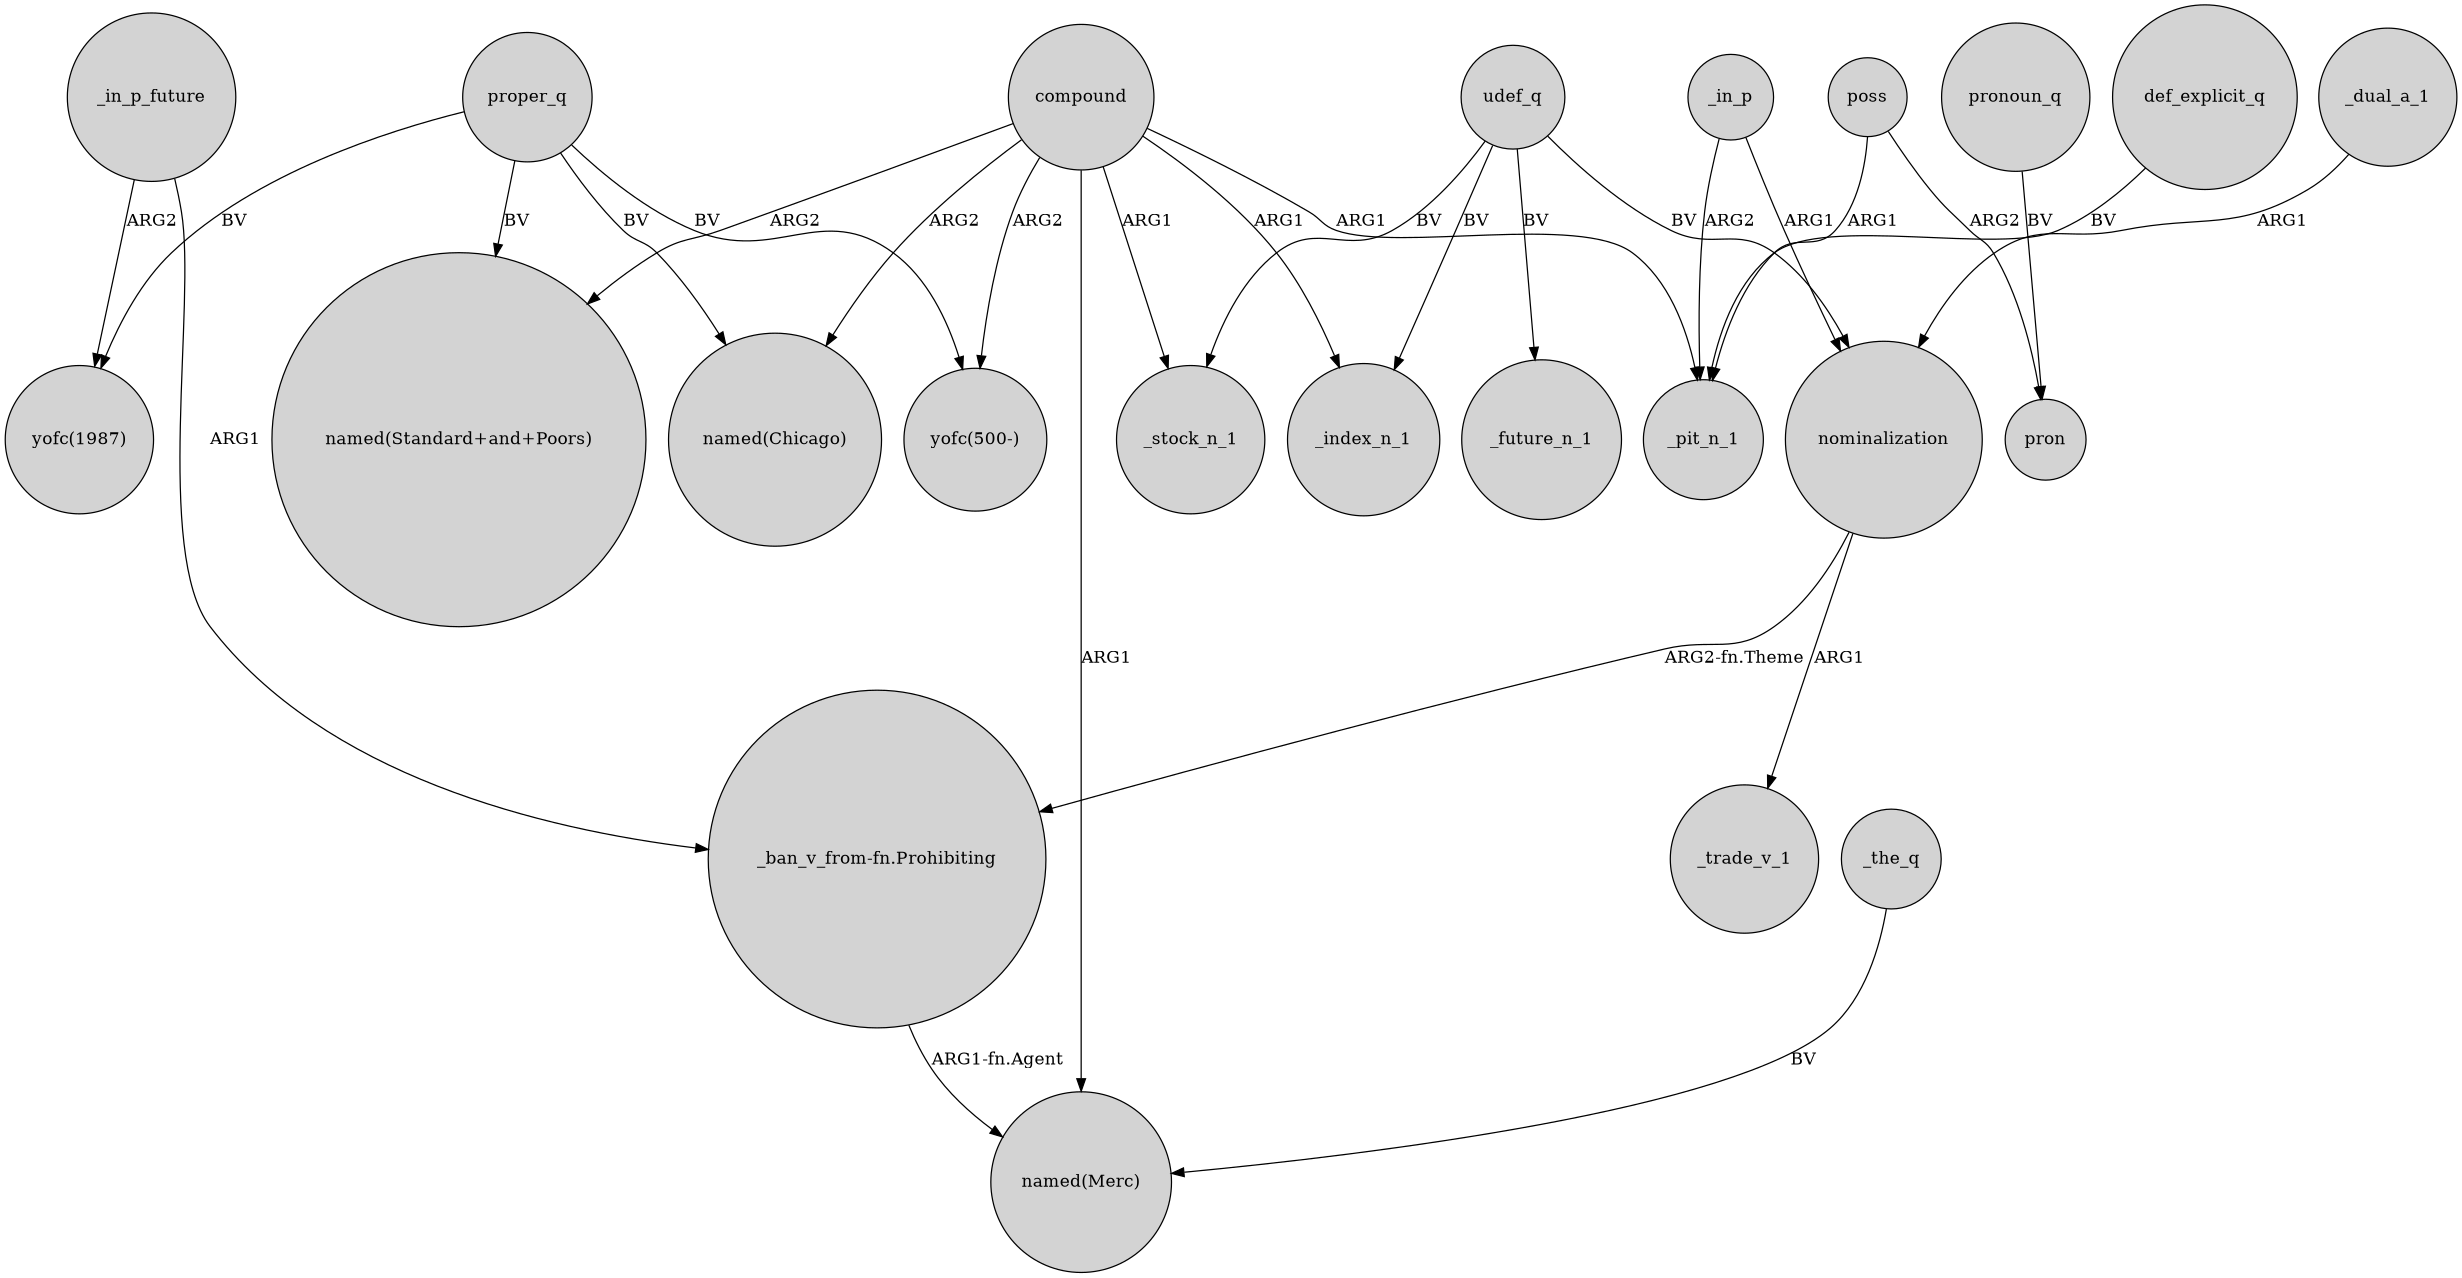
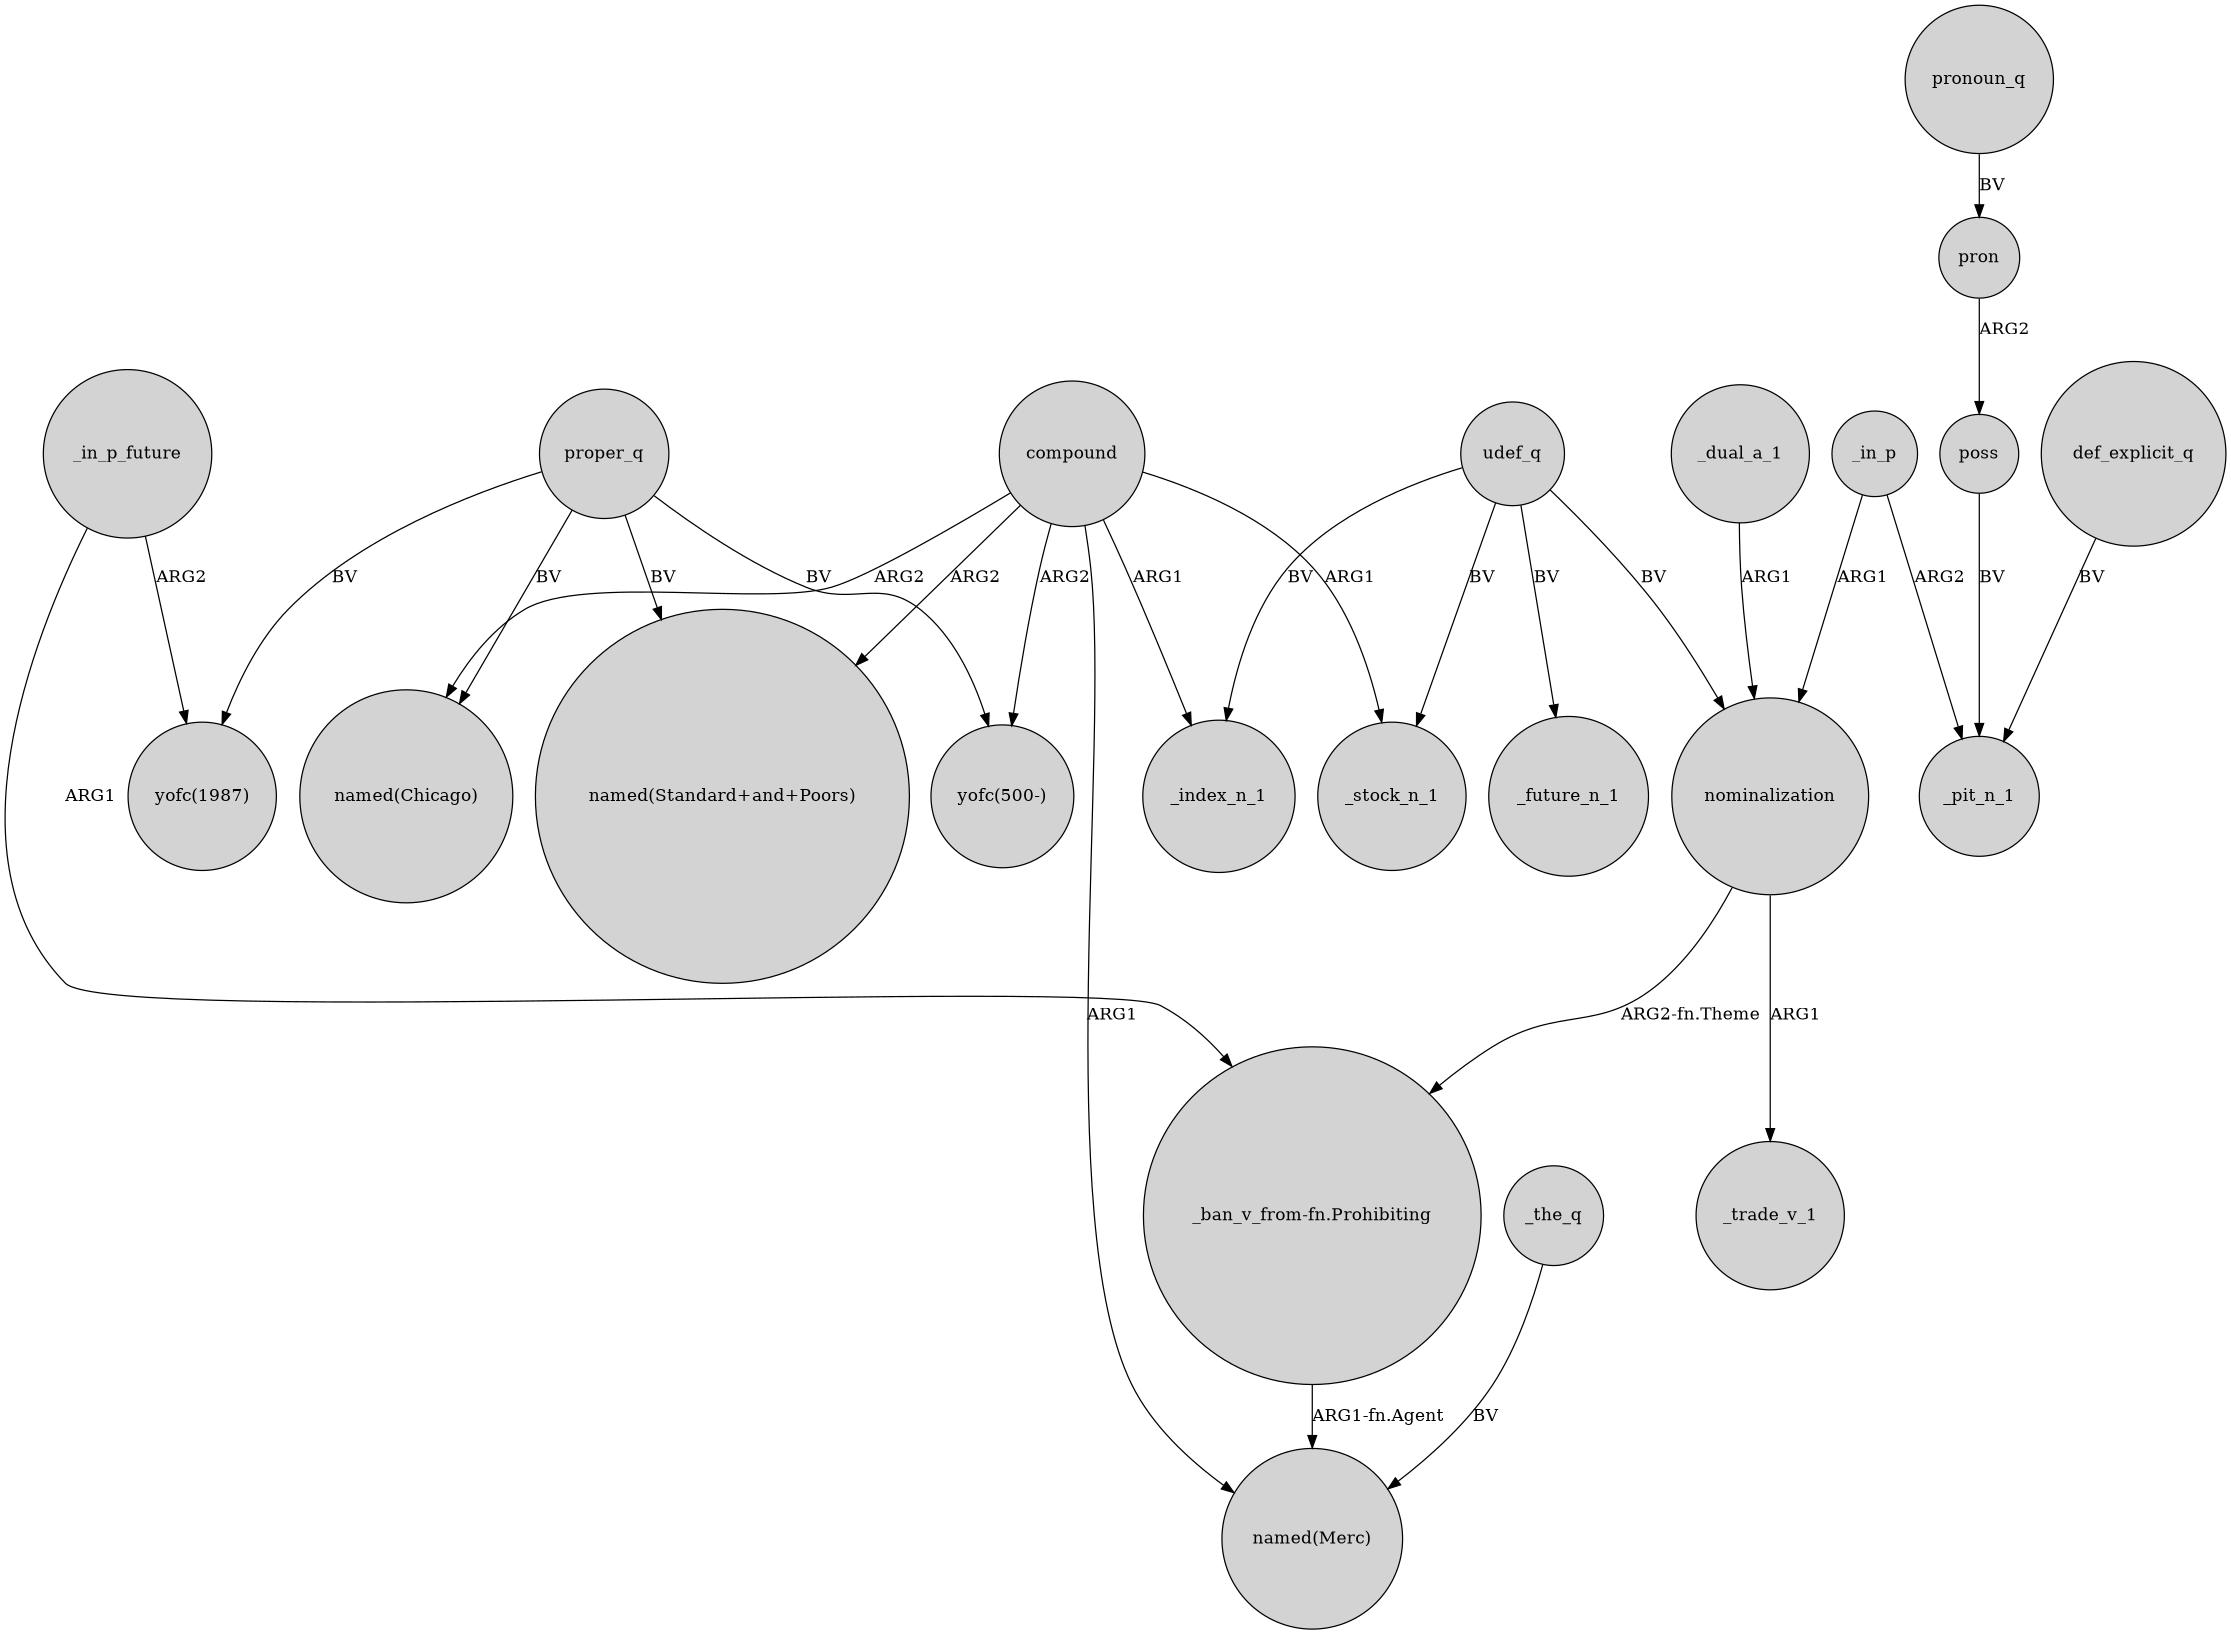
(1873, 221) -> (1992, 578)
(1970, 231) -> (1979, 350)
(1445, 237) -> none
